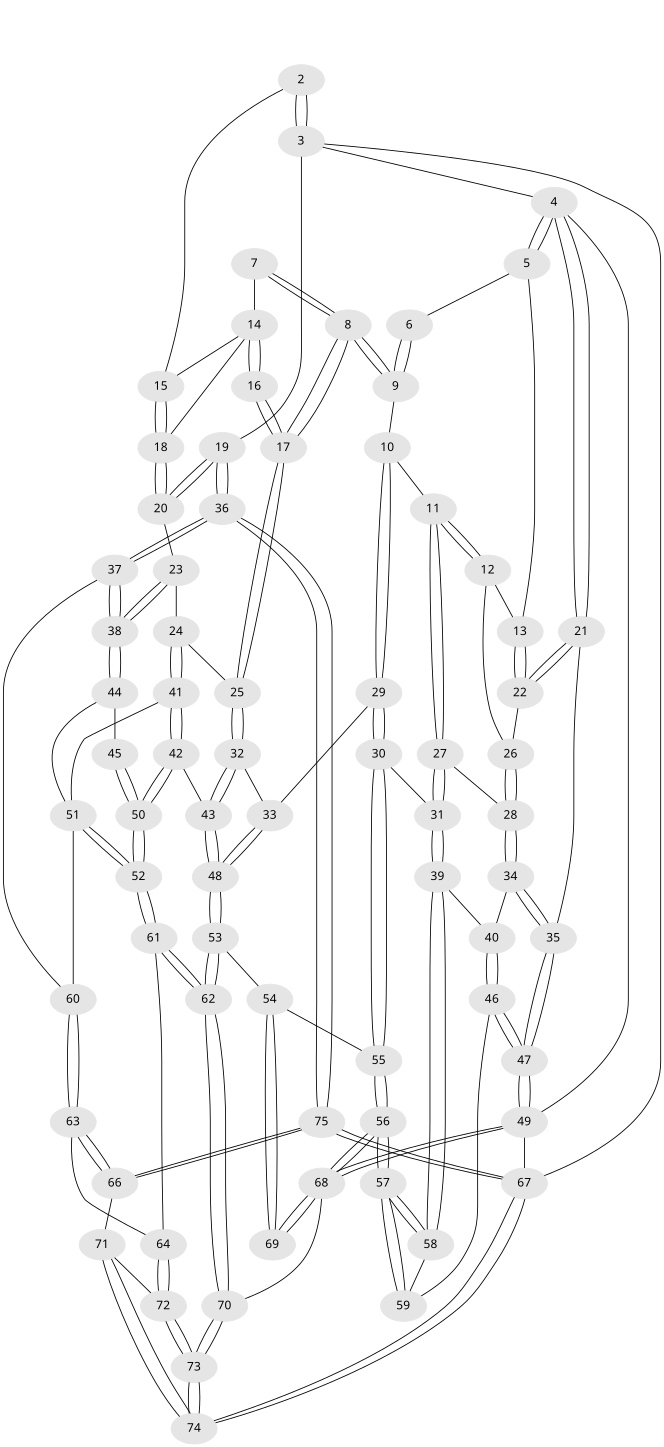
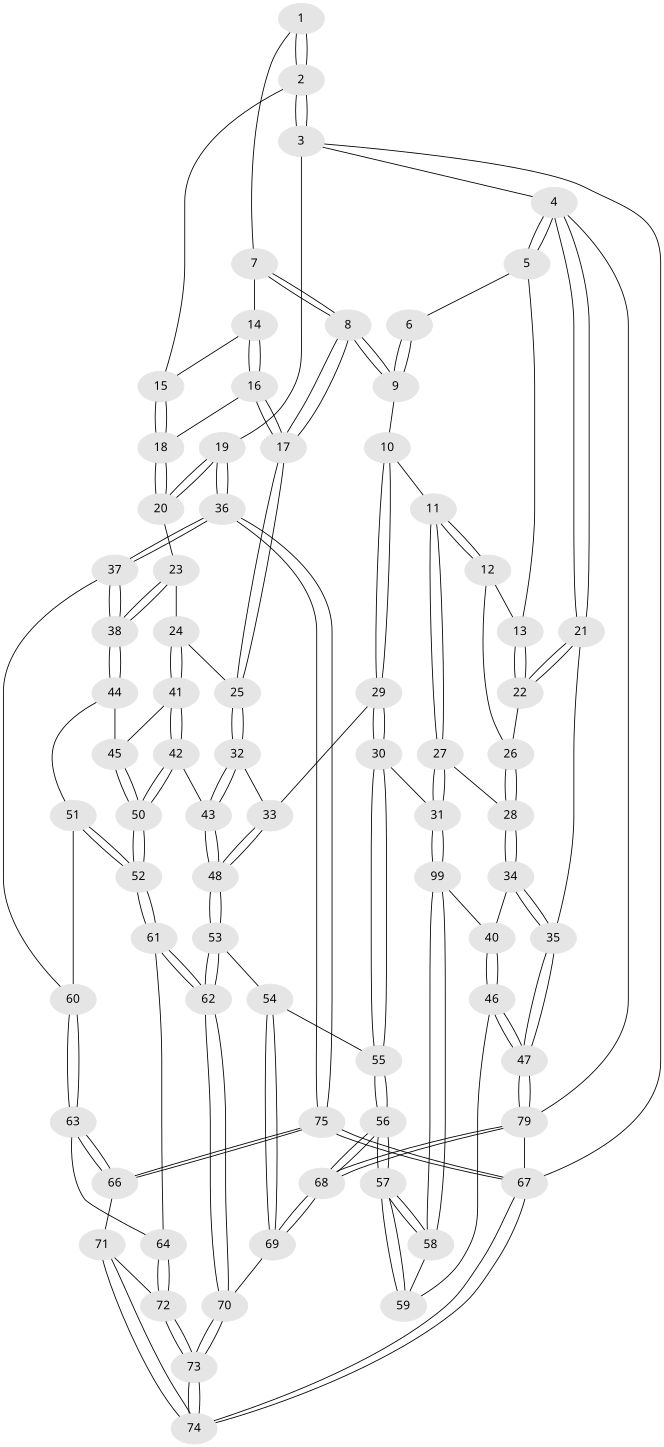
none -> (301, 19)
(208, 387) -> (208, 417)
(92, 734) -> (146, 724)
(438, 877) -> (438, 877)
(524, 1122) -> (524, 1122)
(301, 1262) -> (249, 1275)
